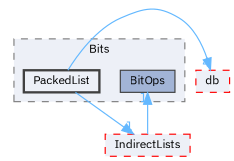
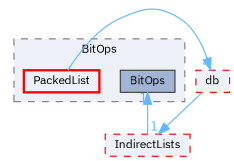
(99, 50) -> (99, 50)
(62, 81) -> (62, 81)
(100, 110) -> (185, 109)
